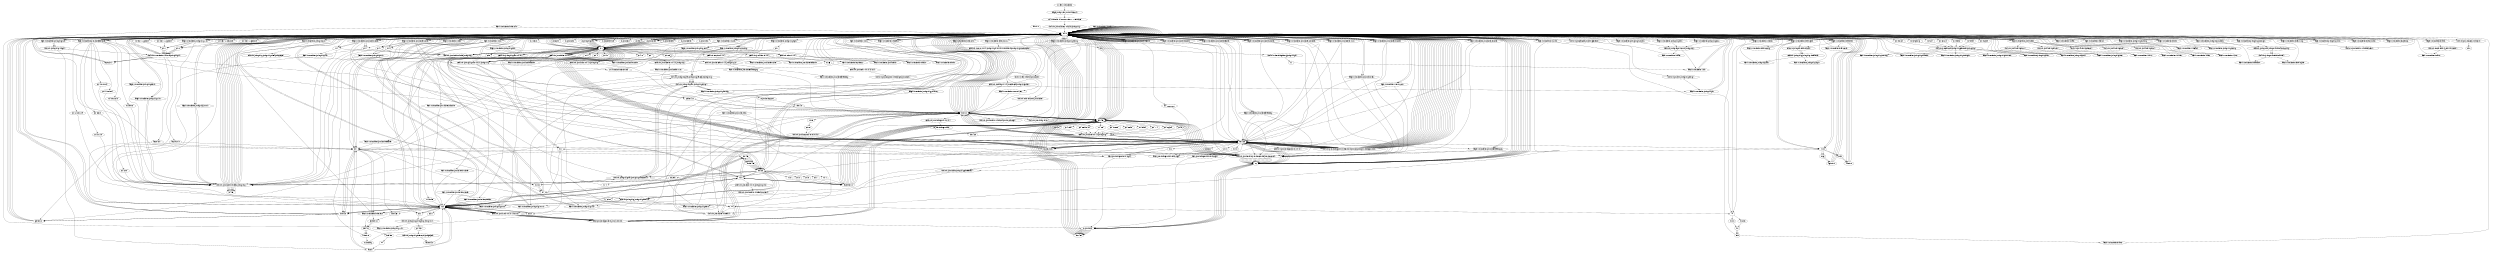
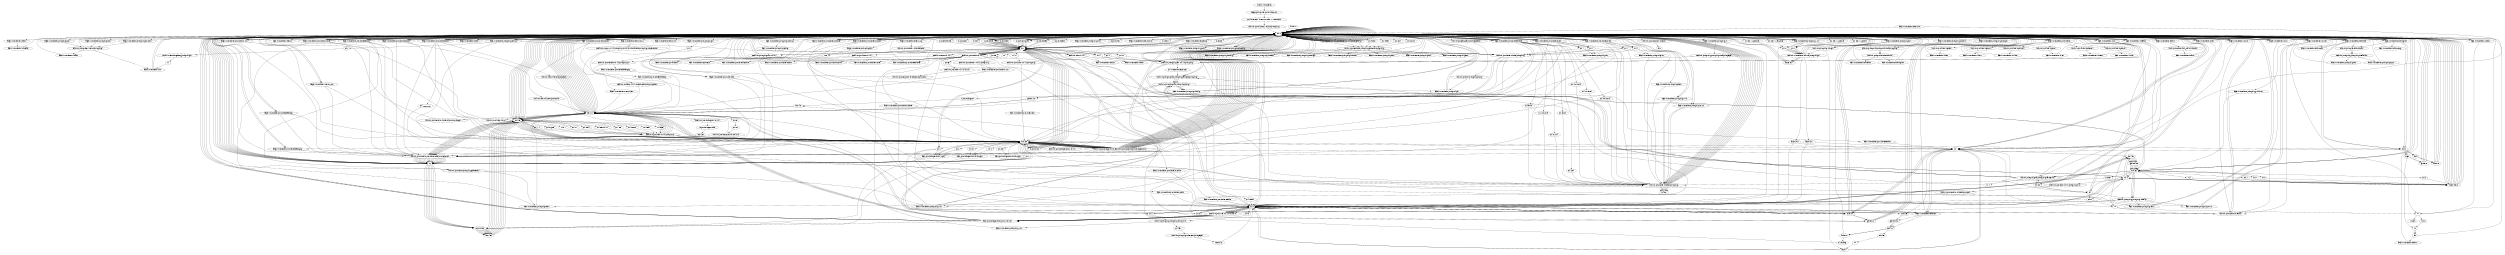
none -> (2116, 48)
none -> (2093, 56)
none -> (735, 63)
(1740, 224) -> (2405, 194)
